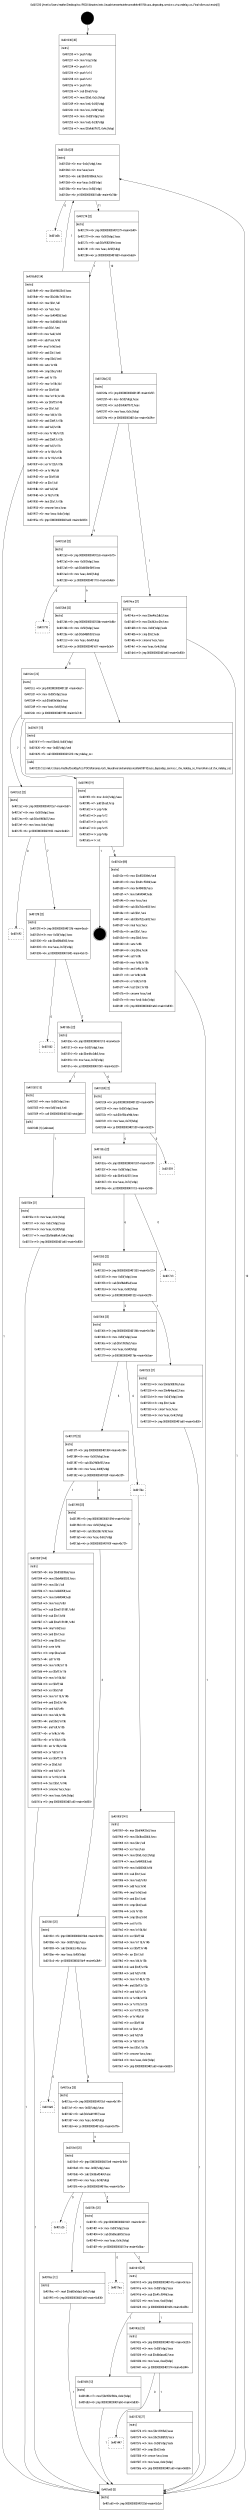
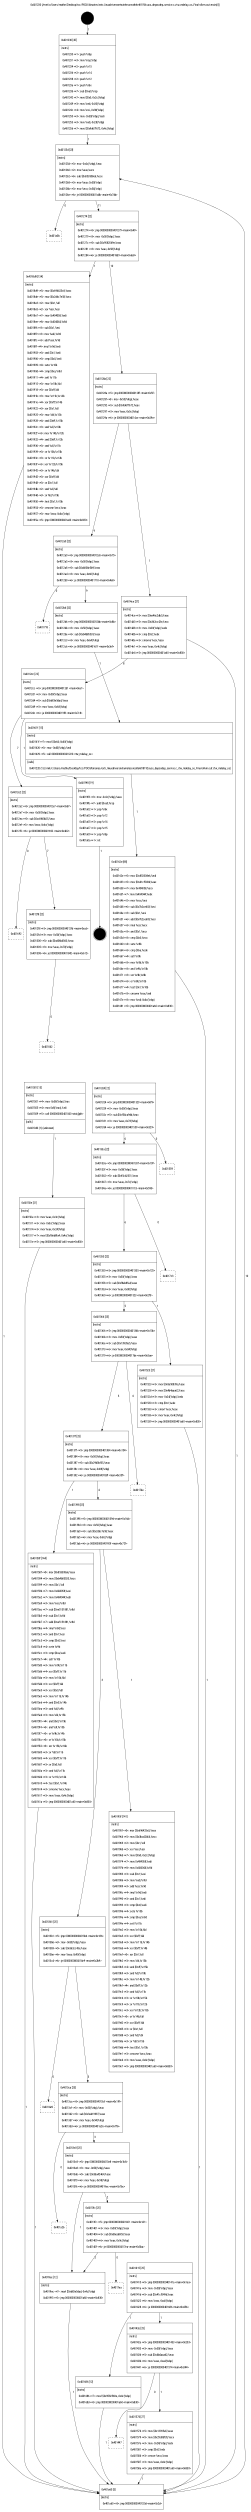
(66, 237) -> (87, 138)
(70, 660) -> (108, 672)
(113, 850) -> (134, 814)
(90, 1047) -> none
(139, 1652) -> (118, 1679)
(66, 2206) -> (54, 2175)
(137, 2257) -> (91, 2261)
none -> (141, 2478)
